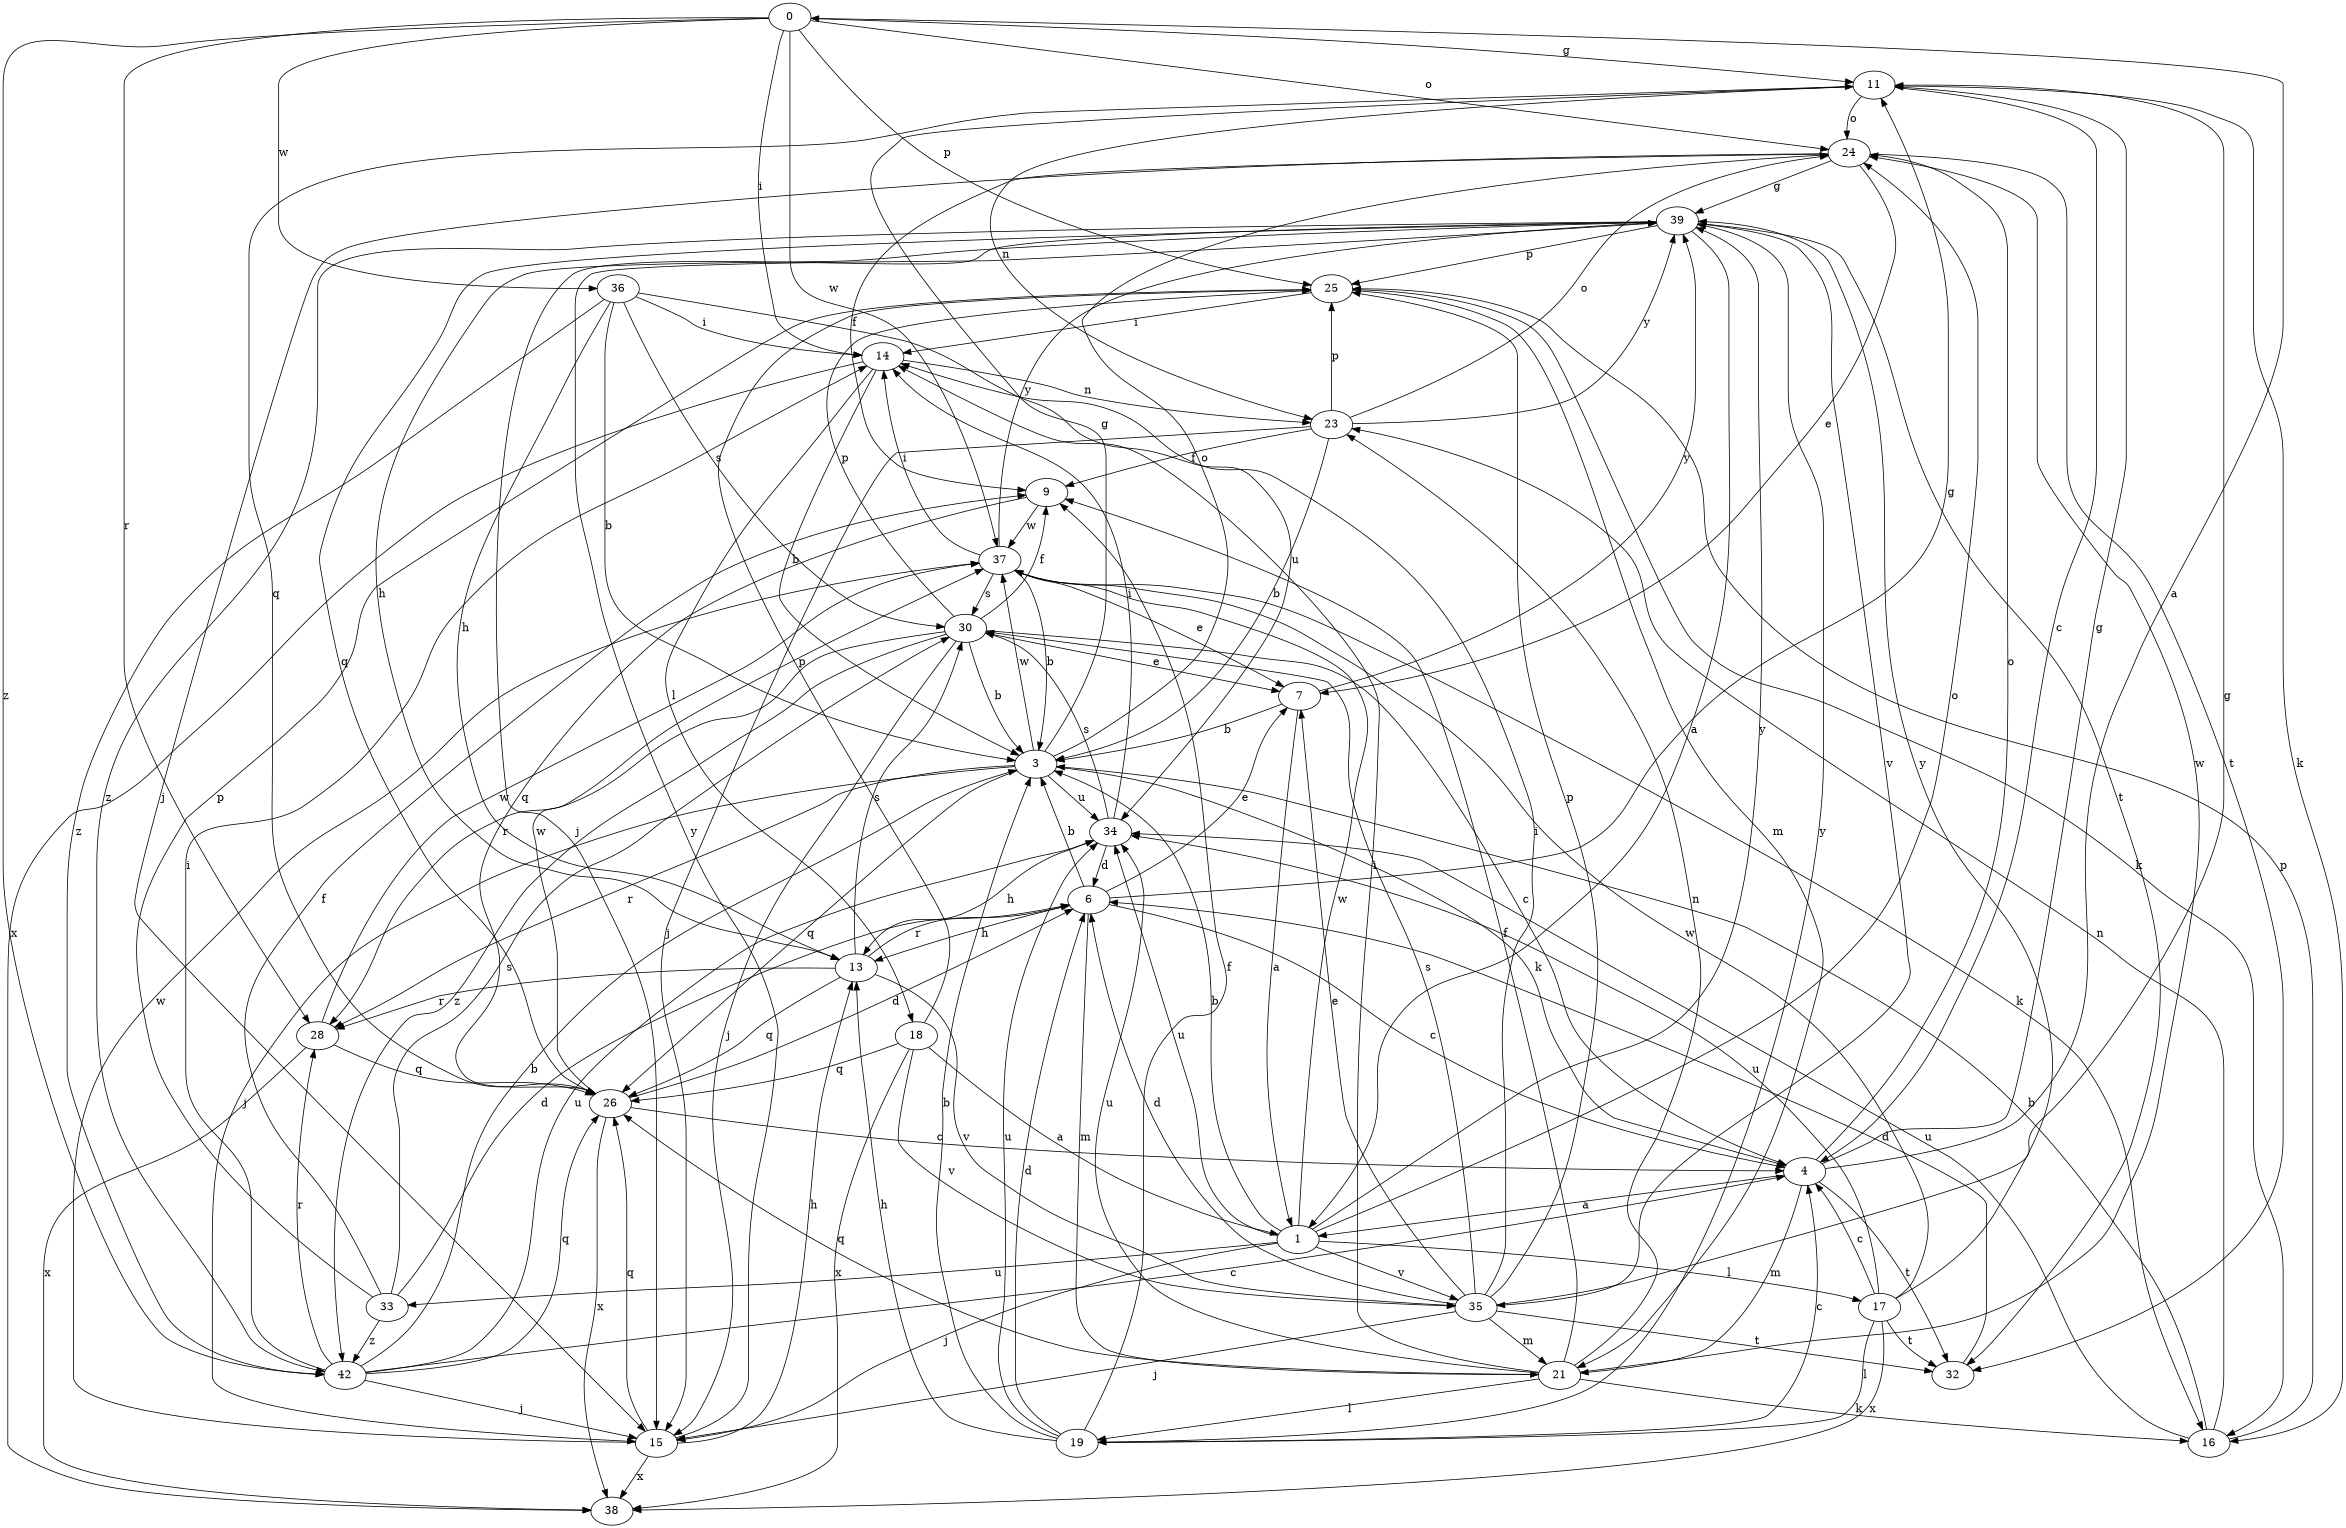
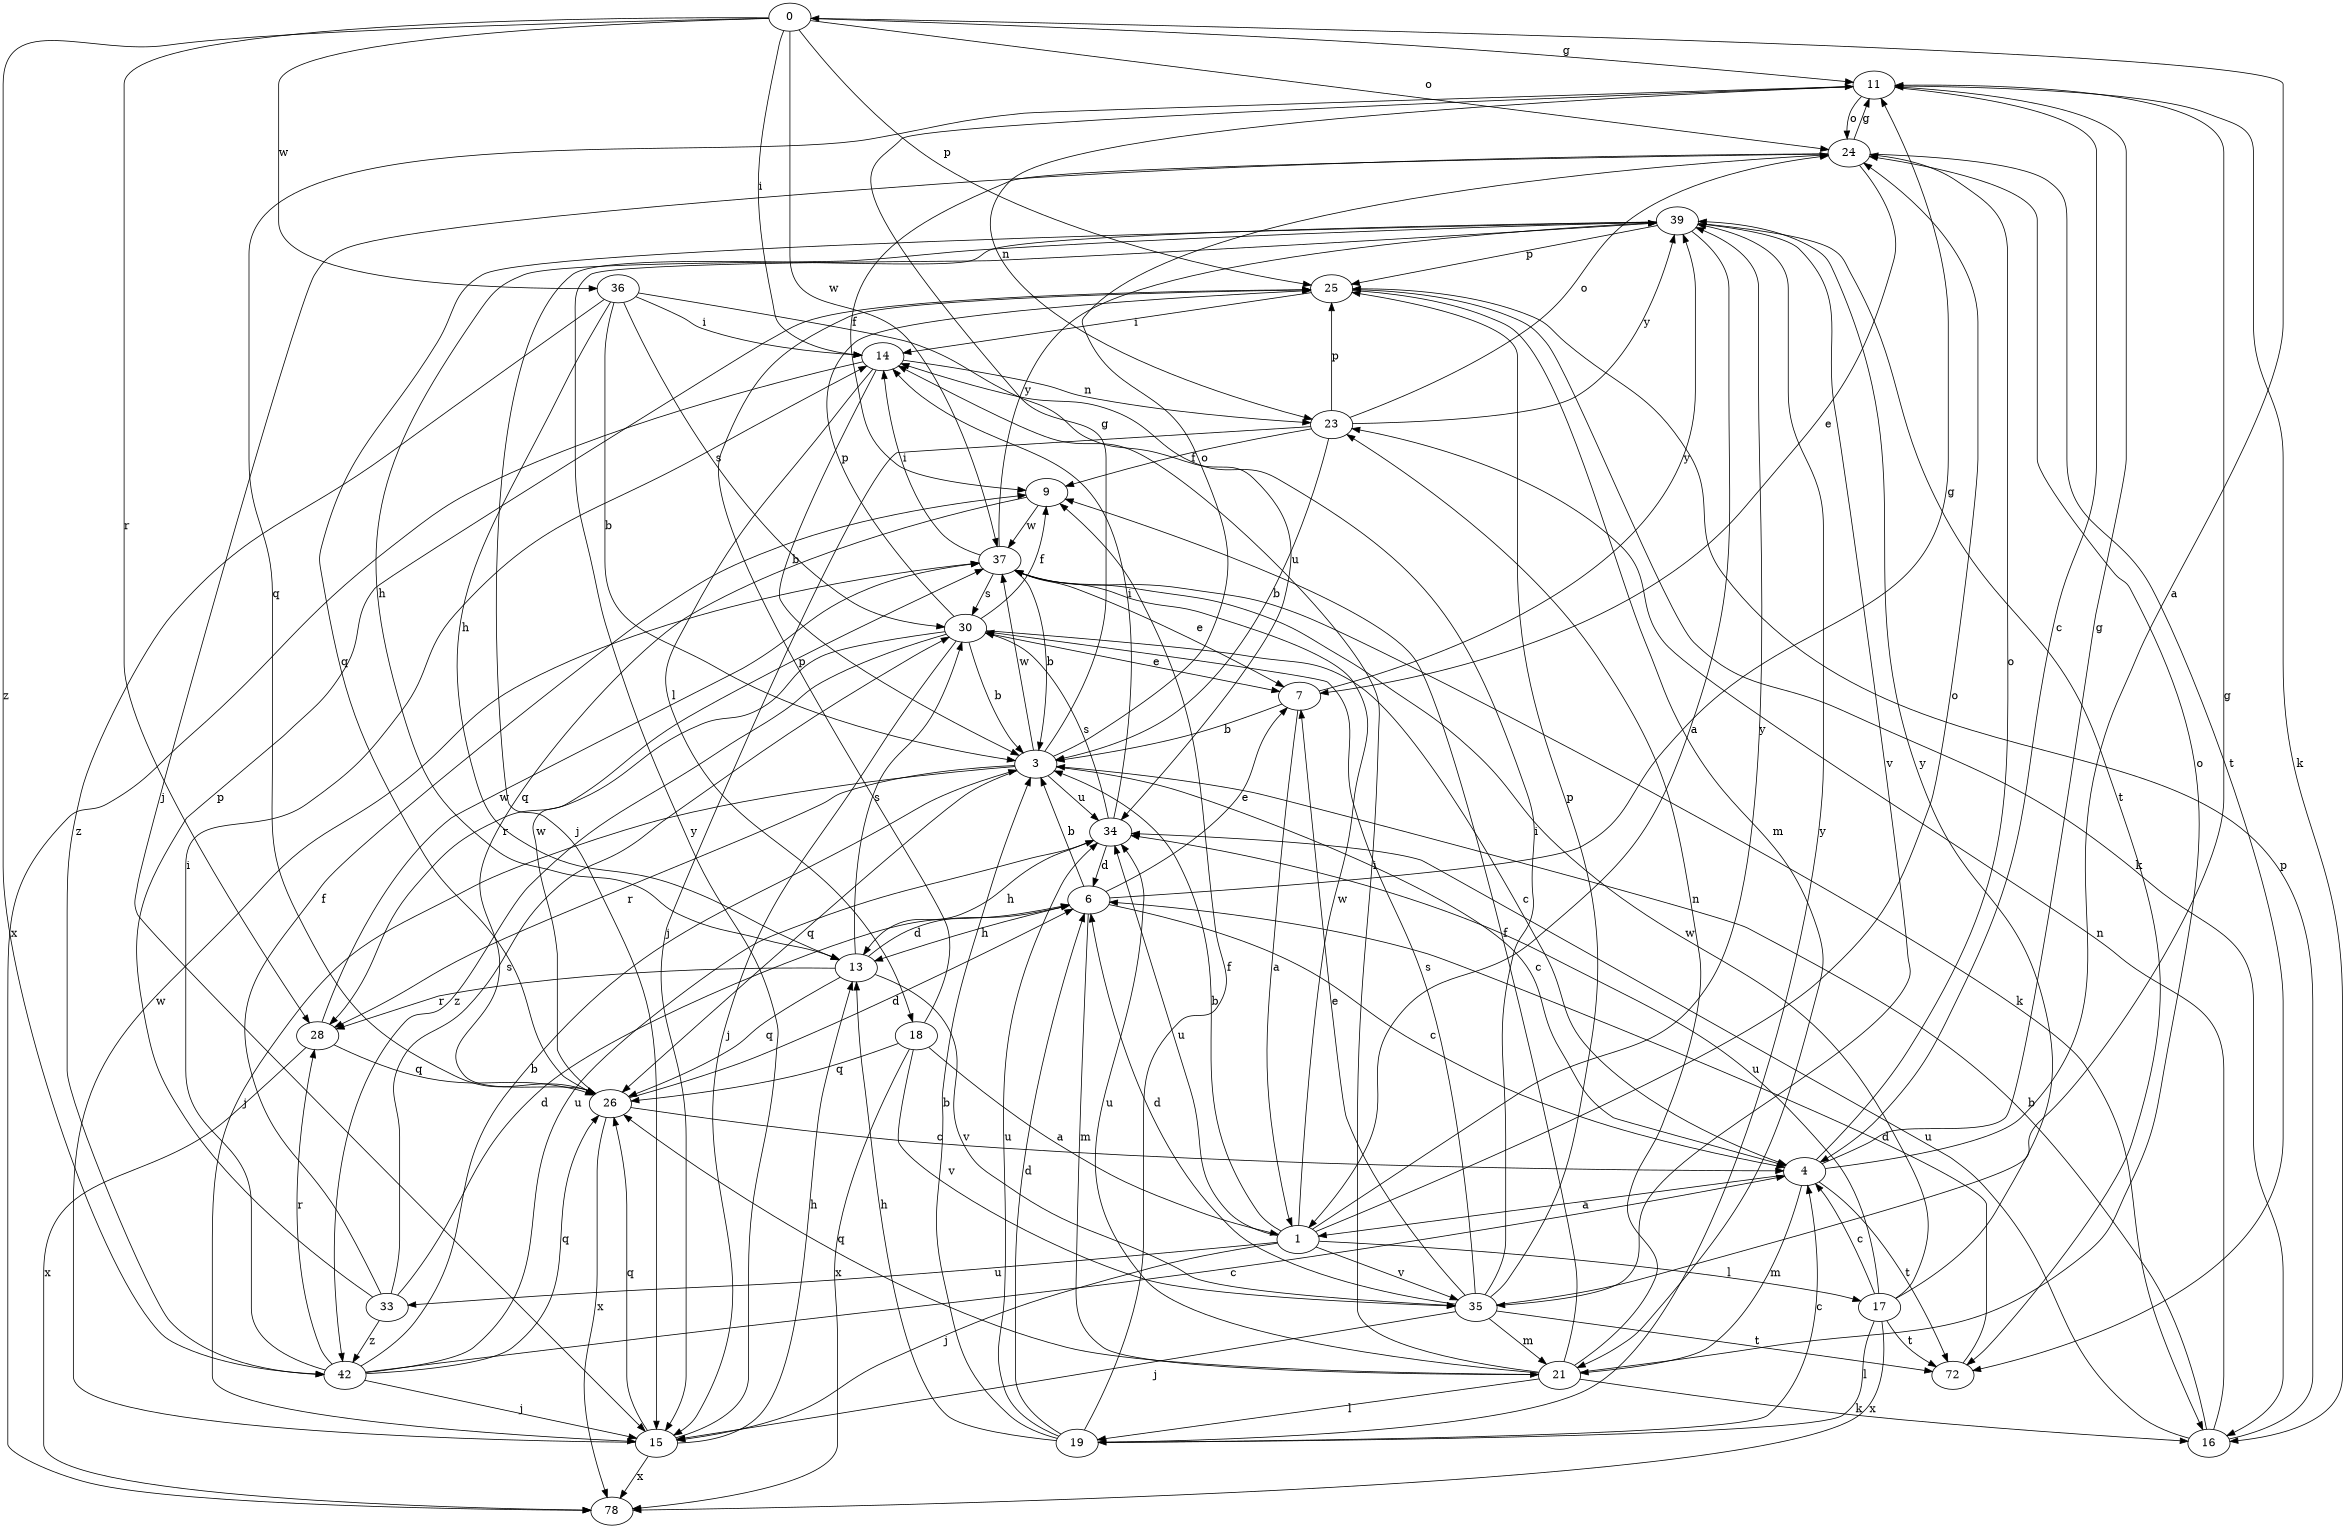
(1767, 185) -> (1860, 123)
(365, 255) -> none
(2200, 764) -> (2200, 764)
(918, 934) -> (918, 934)
(1538, 968) -> (1538, 968)
(1953, 1375) -> (1953, 1375)
(612, 1511) -> (612, 1511)
